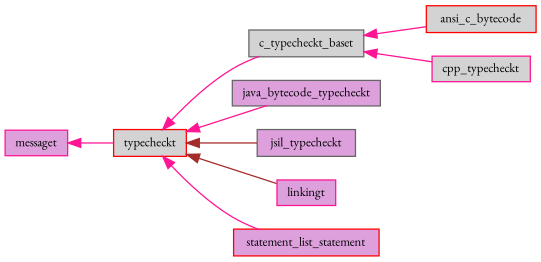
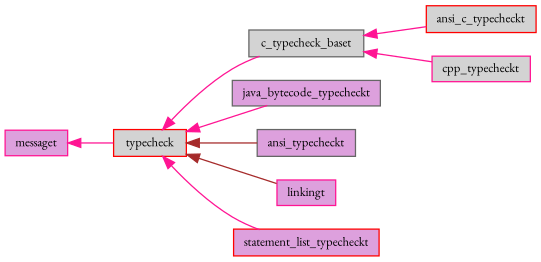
(481, 19) -> (481, 19)
(306, 43) -> (306, 43)
(150, 143) -> (150, 143)
(306, 143) -> (306, 143)
(306, 243) -> (306, 243)
